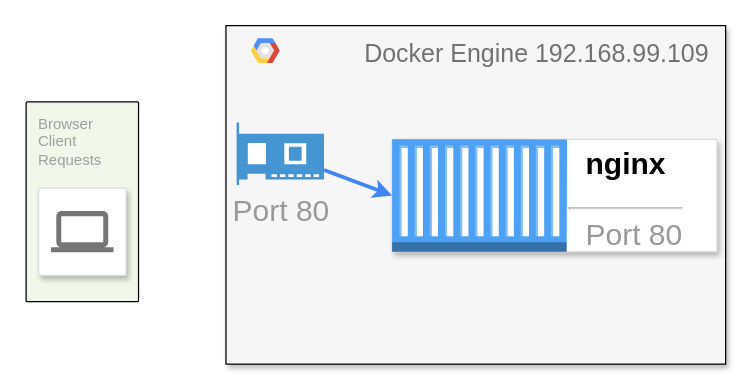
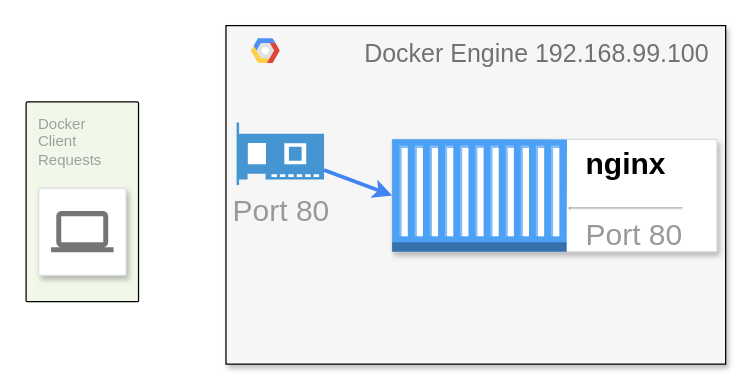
(412, 50) -> (412, 50)
(72, 143) -> (72, 143)
